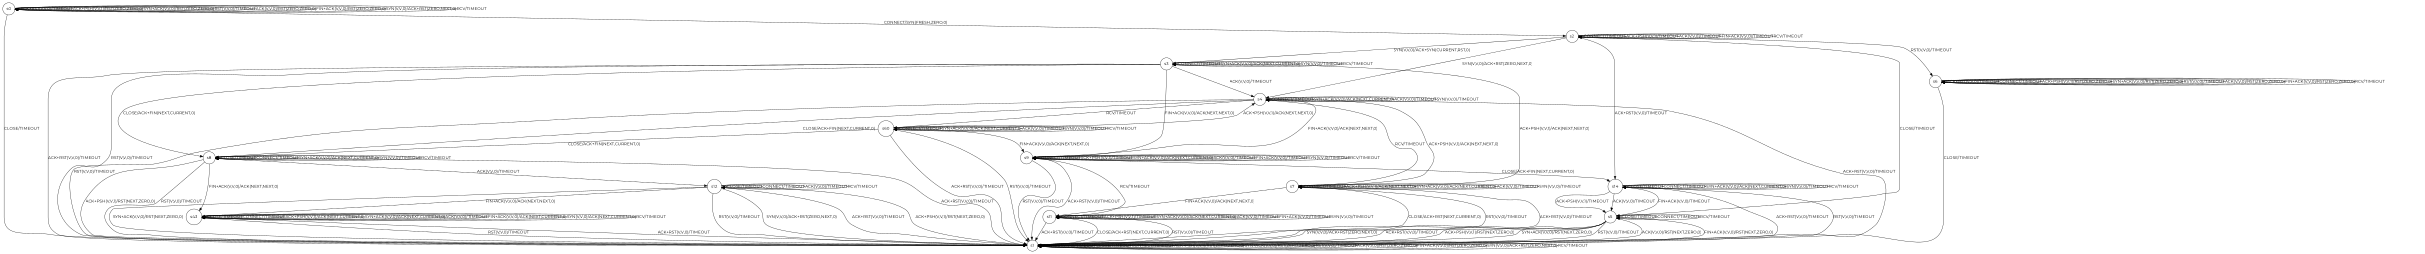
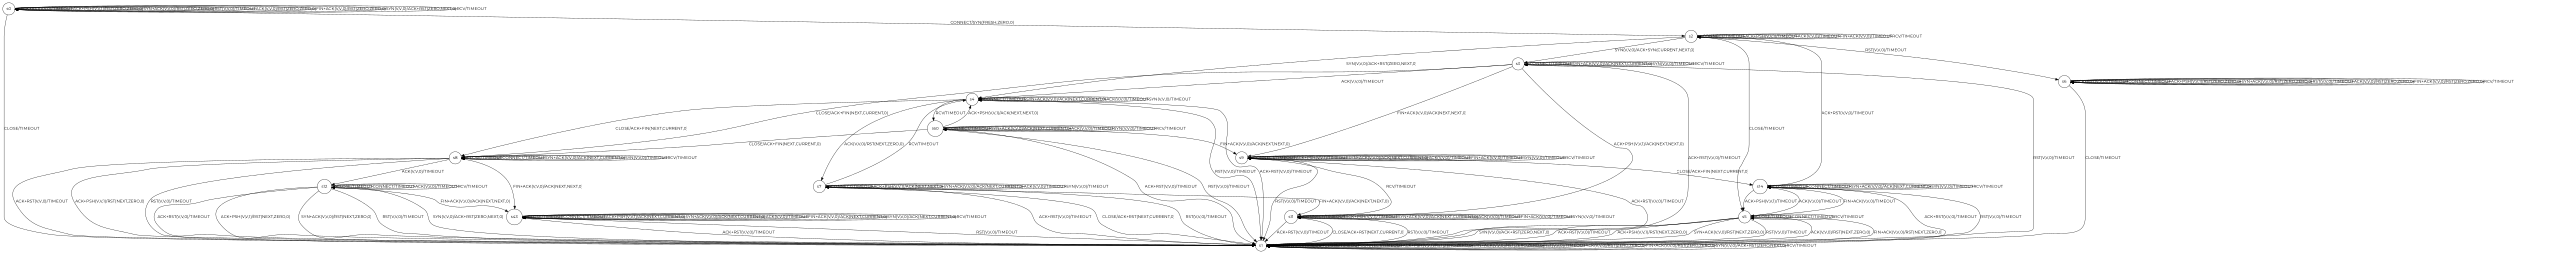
(1432, 50) -> (1655, 50)
(1494, 84) -> (1545, 199)
(1464, 144) -> (874, 144)
(1209, 145) -> none
